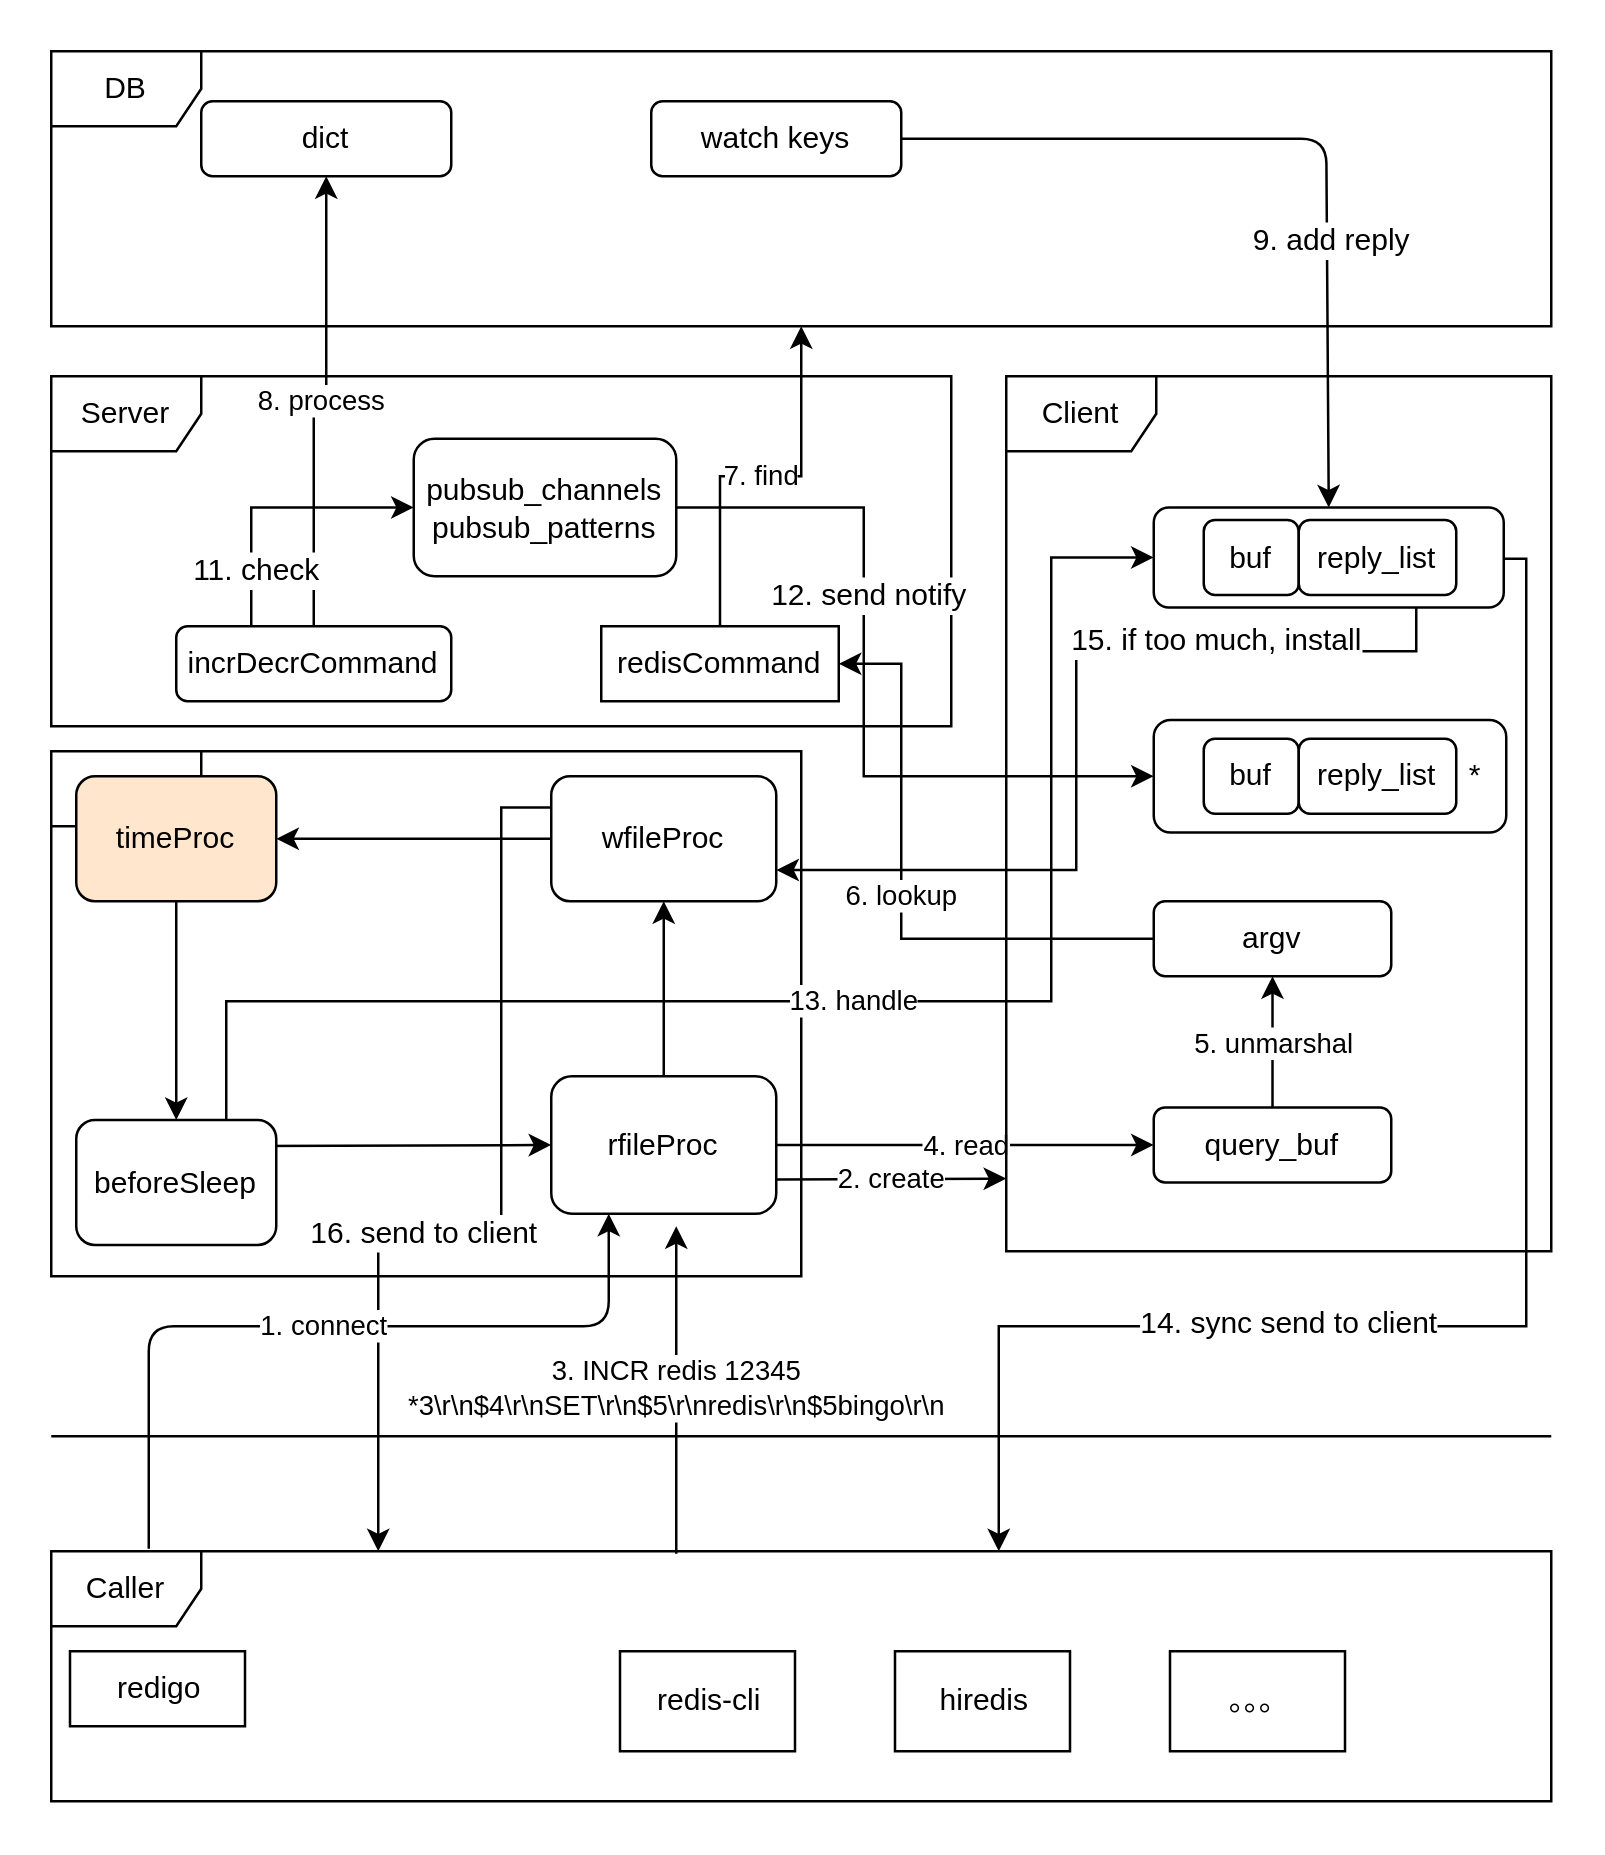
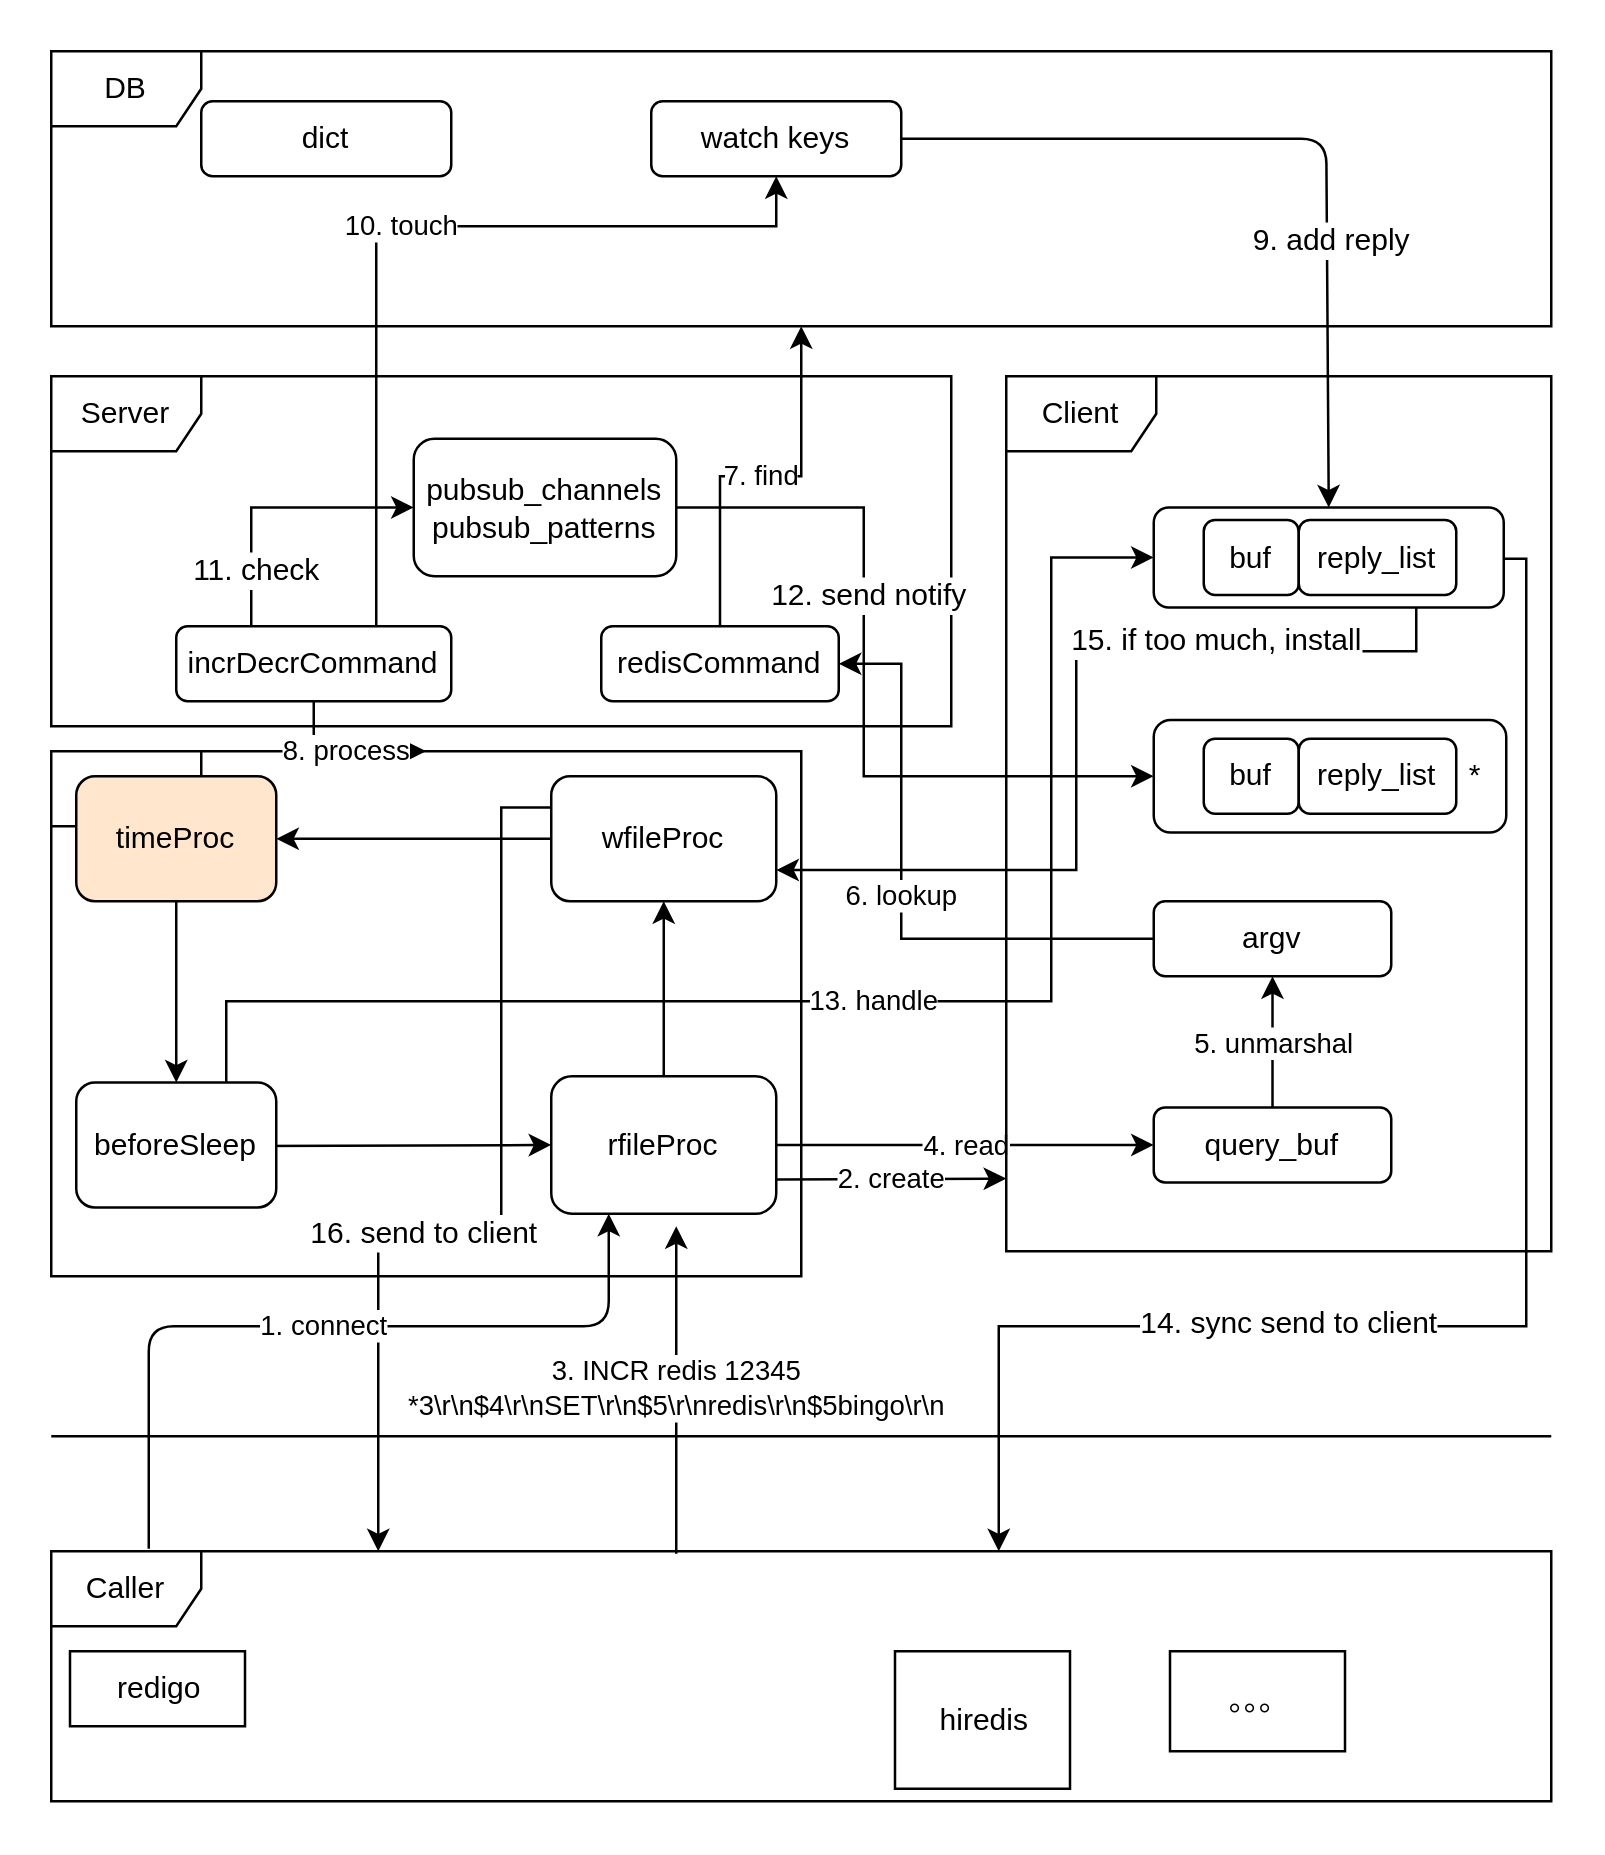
none -> (626, 226)
(326, 257) -> (314, 711)
(720, 664) -> (720, 664)
(176, 1183) -> (176, 1145)
(708, 1701) -> none
(983, 1701) -> (983, 1720)
